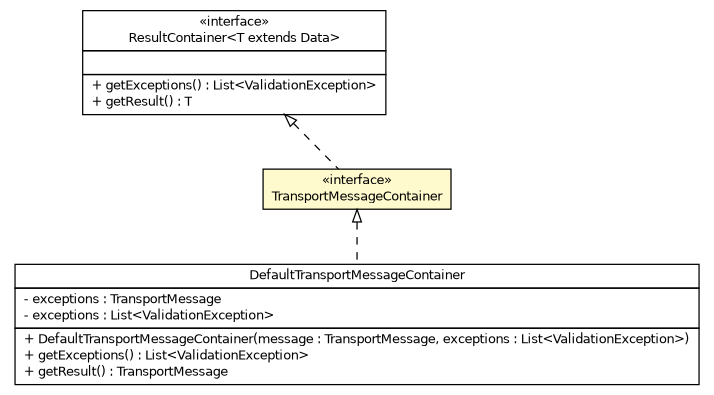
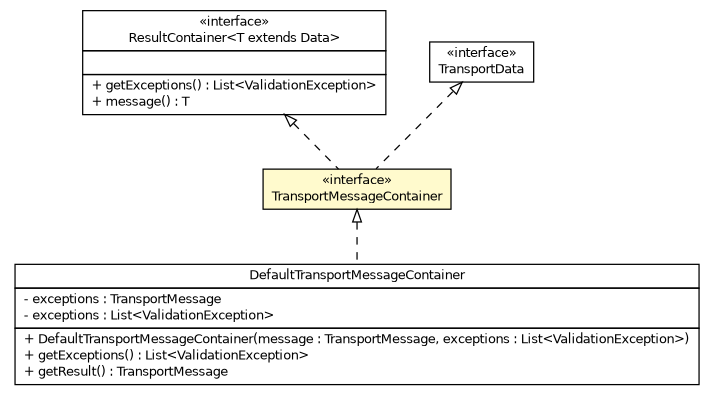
none -> (481, 62)
(142, 102) -> (141, 102)
